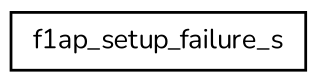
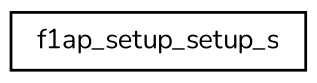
(158, 41) -> (158, 41)
